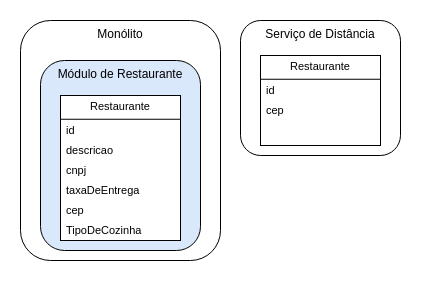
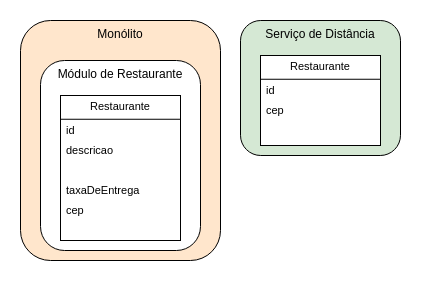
(121, 35) -> (121, 35)
(321, 35) -> (321, 35)
(121, 75) -> (121, 75)
(96, 171) -> none
(96, 231) -> none
